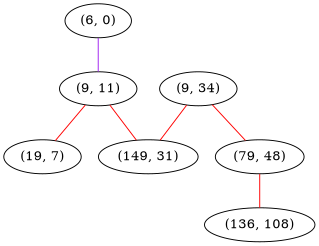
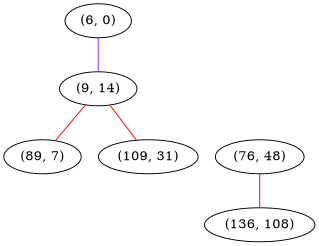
(98, 89) -> (98, 89)
(198, 89) -> none
(42, 157) -> (42, 157)
(148, 157) -> (148, 157)
(260, 157) -> (260, 157)
